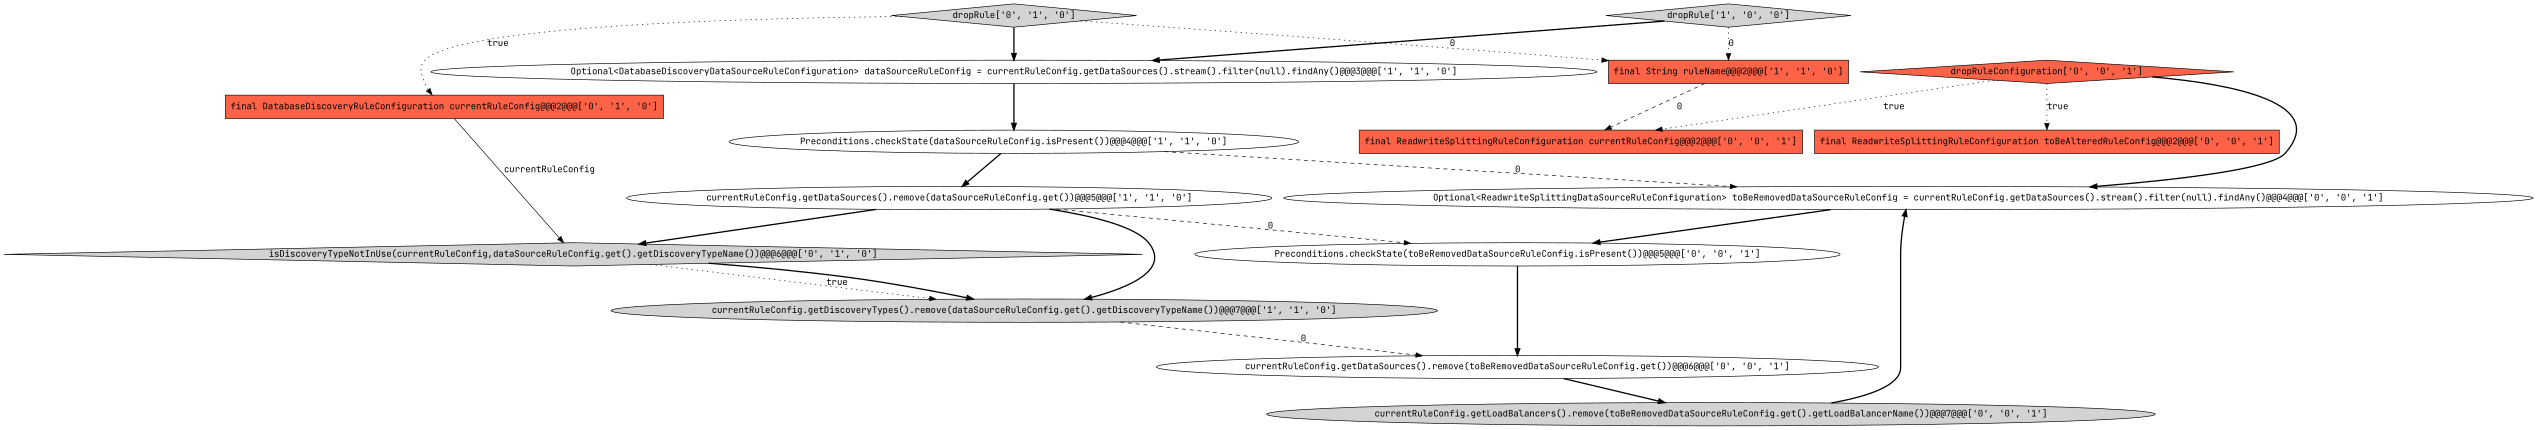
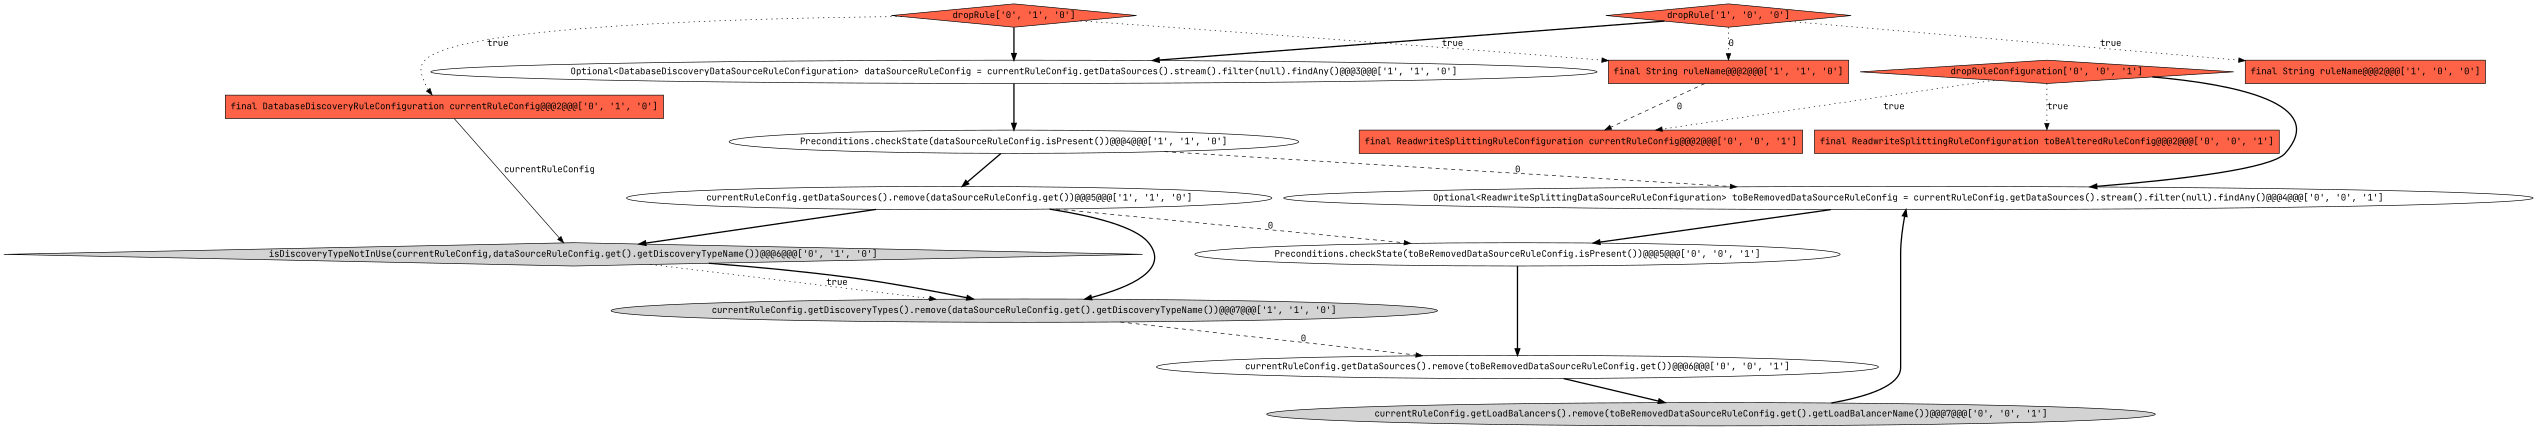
(1014, 16) -> (1014, 16)
(1728, 16) -> (1728, 16)
(1453, 44) -> (1453, 44)
none -> (2365, 72)
